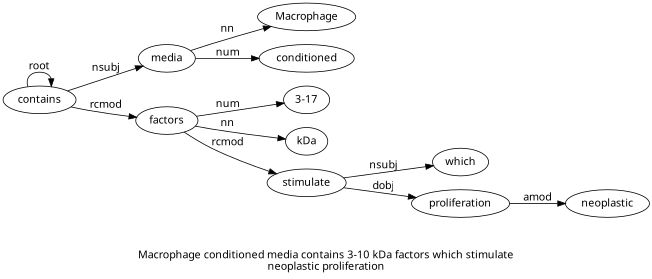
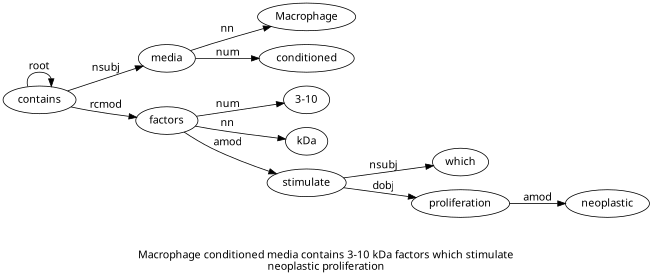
(307, 100) -> (307, 100)
(228, 142) -> (228, 142)
